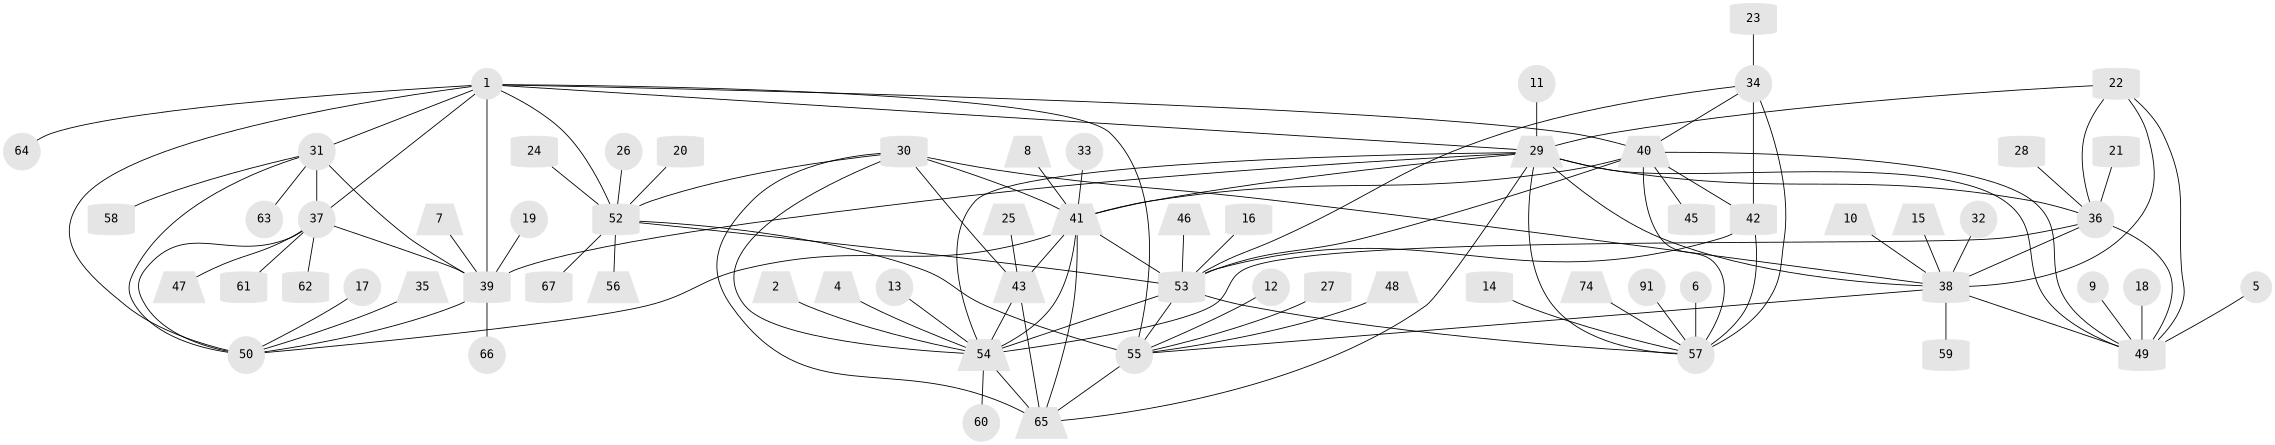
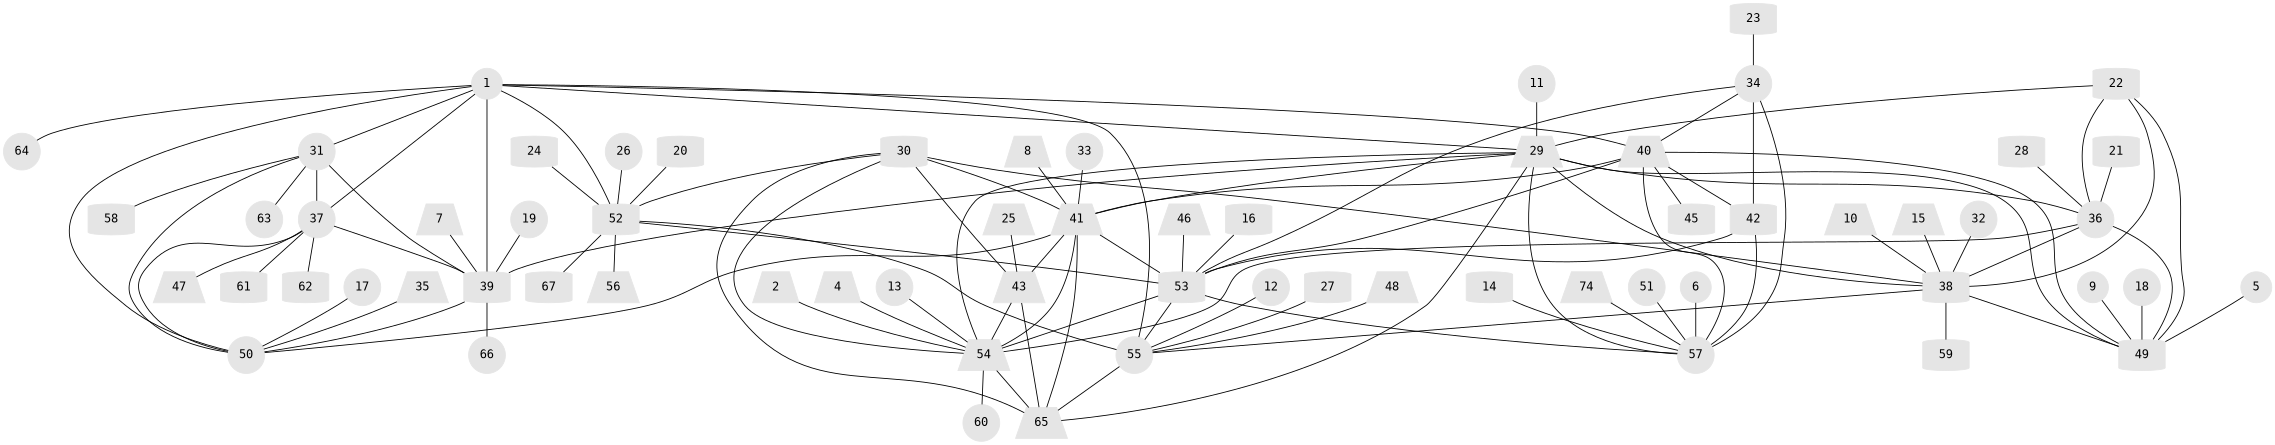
(1647, 287) -> (1647, 287)
